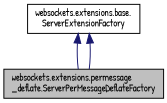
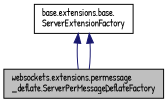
(84, 19) -> (84, 19)
